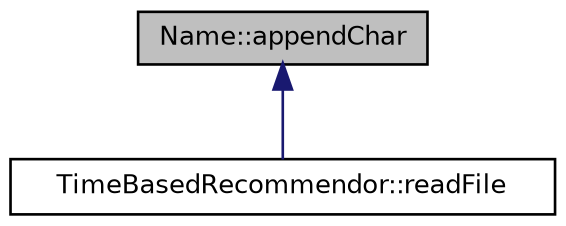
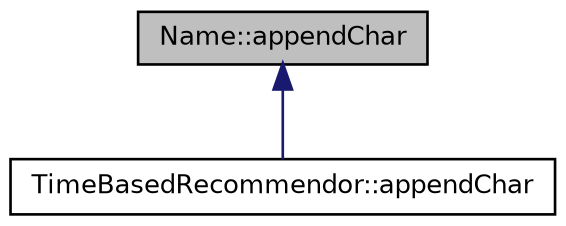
(283, 187) -> (283, 187)
